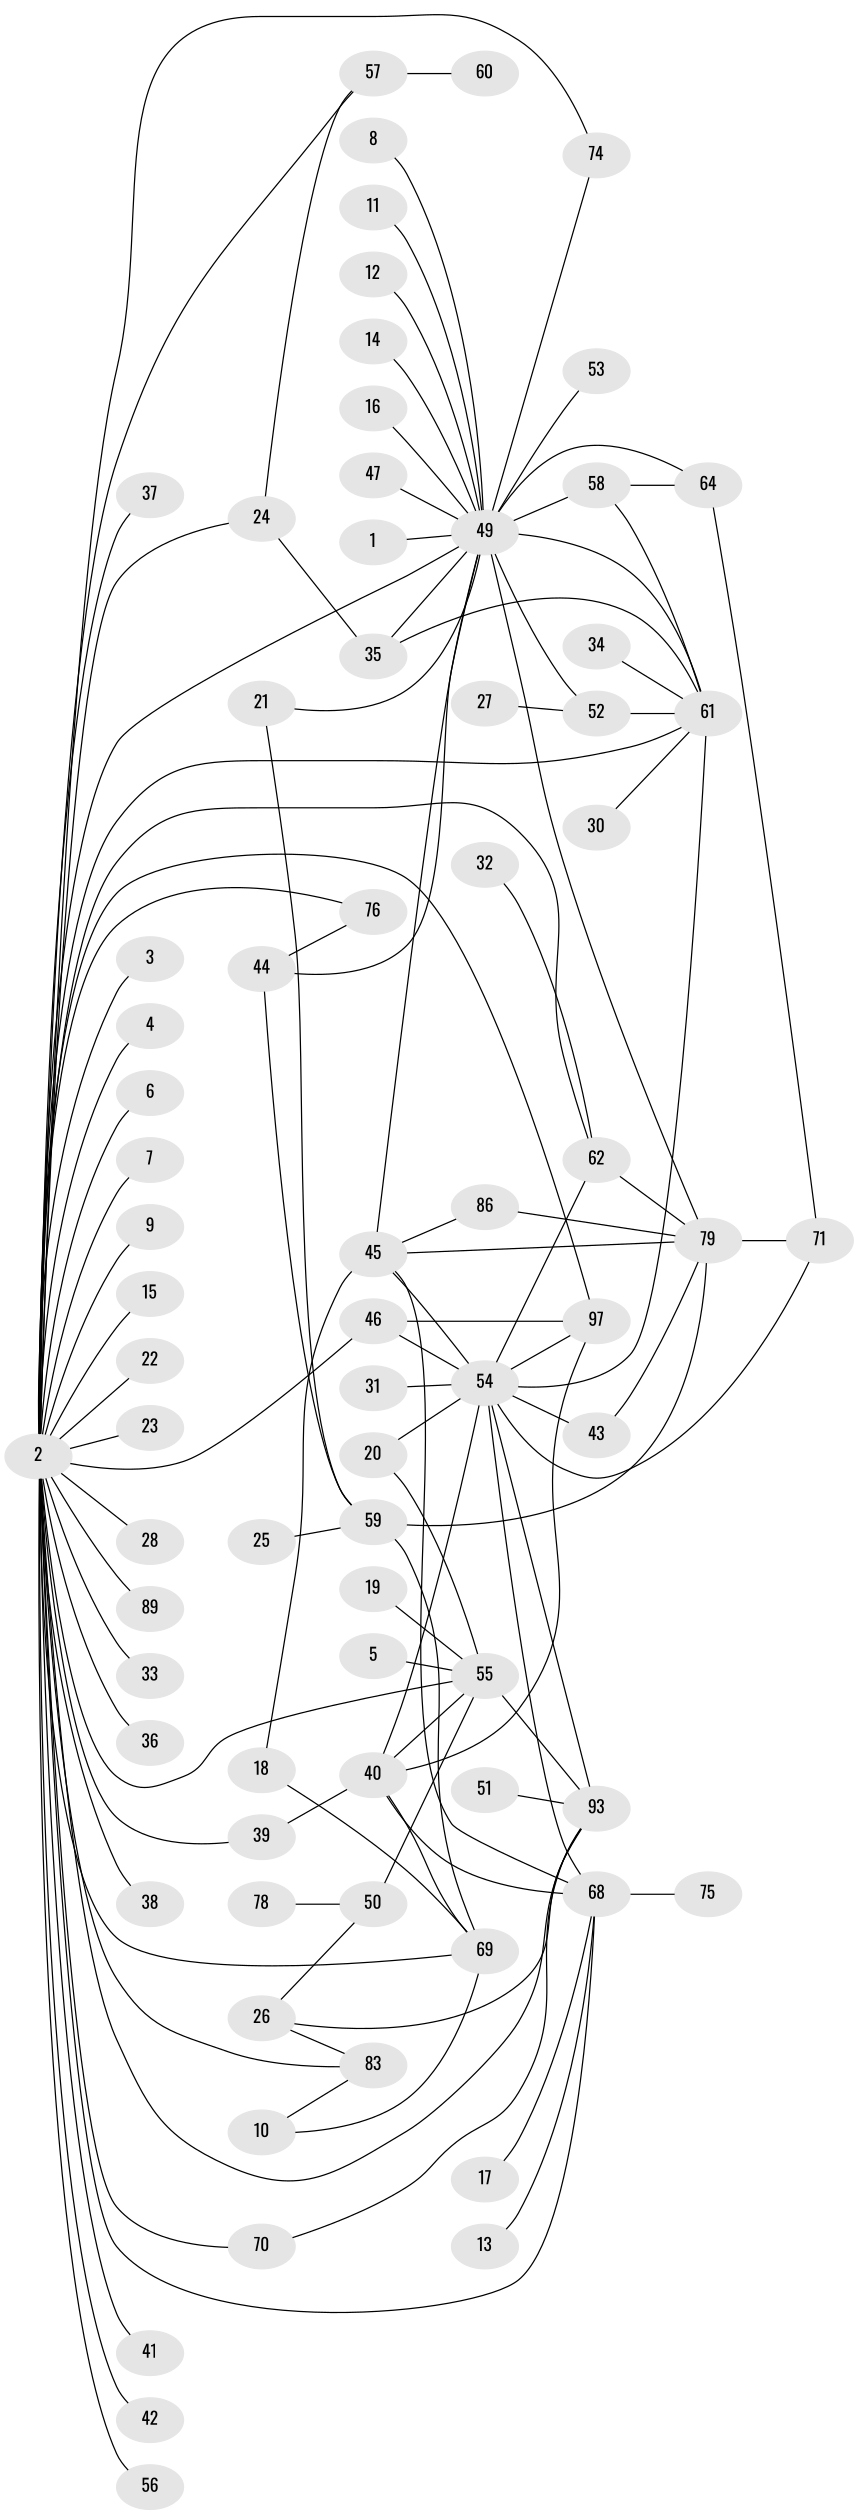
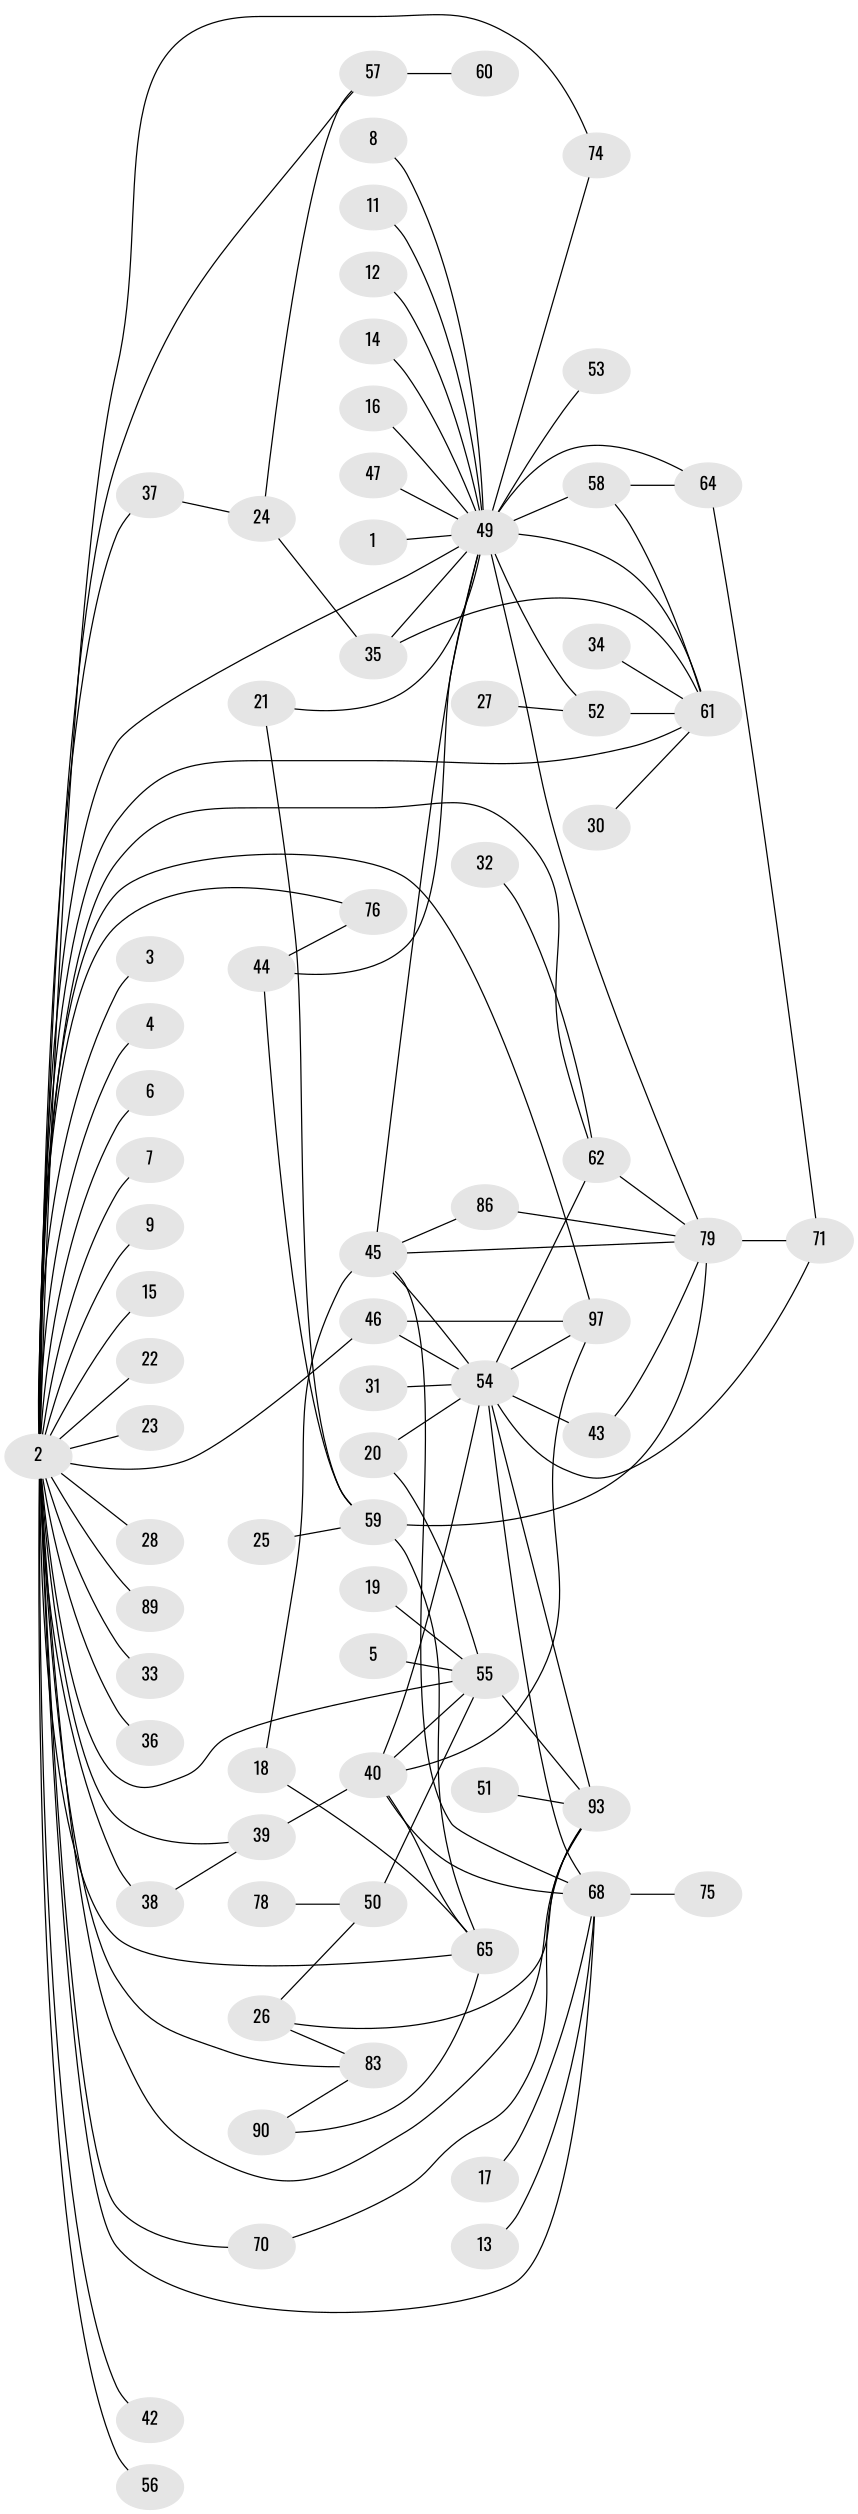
(79, 769) -> (206, 507)
(678, 1108) -> none
none -> (206, 1871)
(485, 1951) -> (485, 1951)
(262, 2132) -> (262, 2132)
(150, 2353) -> none
